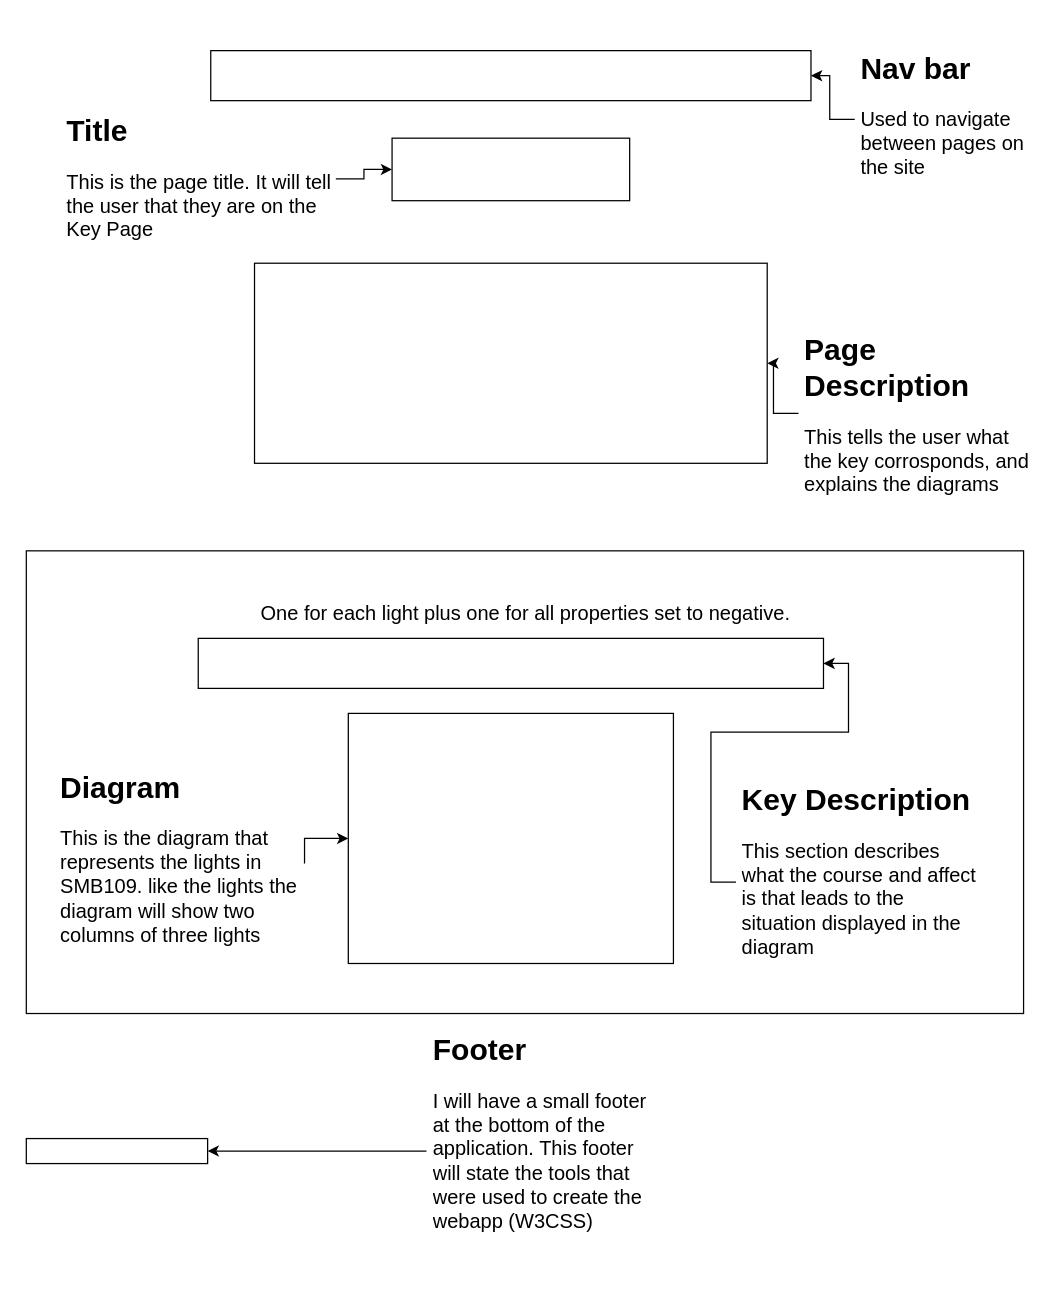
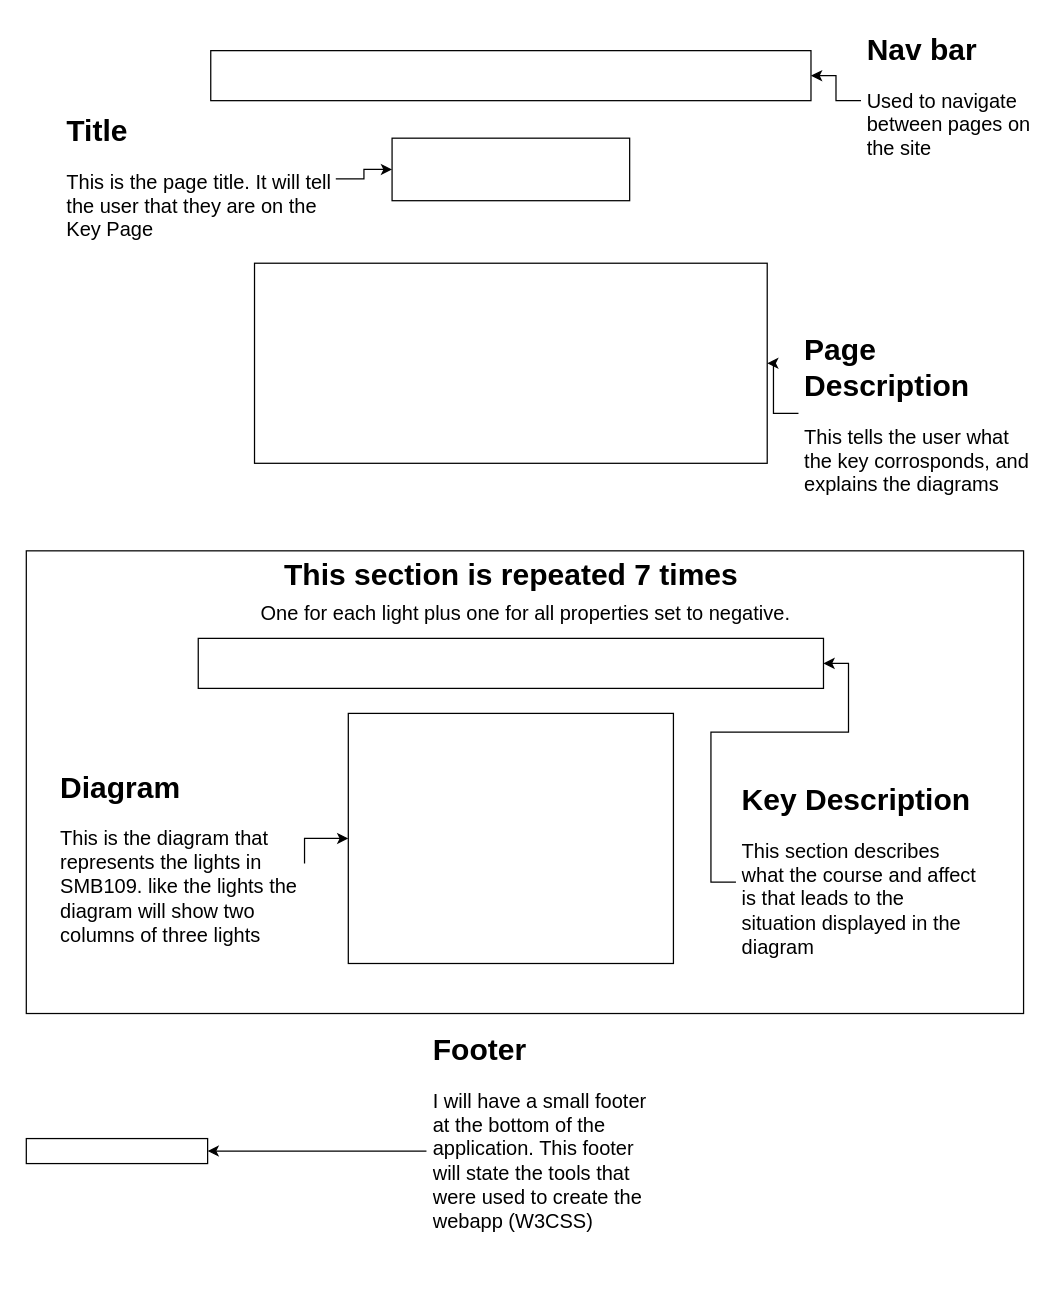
(942, 119) -> (948, 101)
none -> (511, 576)
